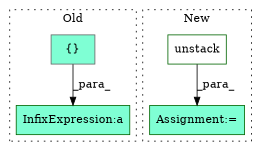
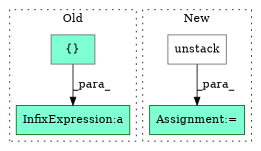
(197, 49) -> (197, 49)
